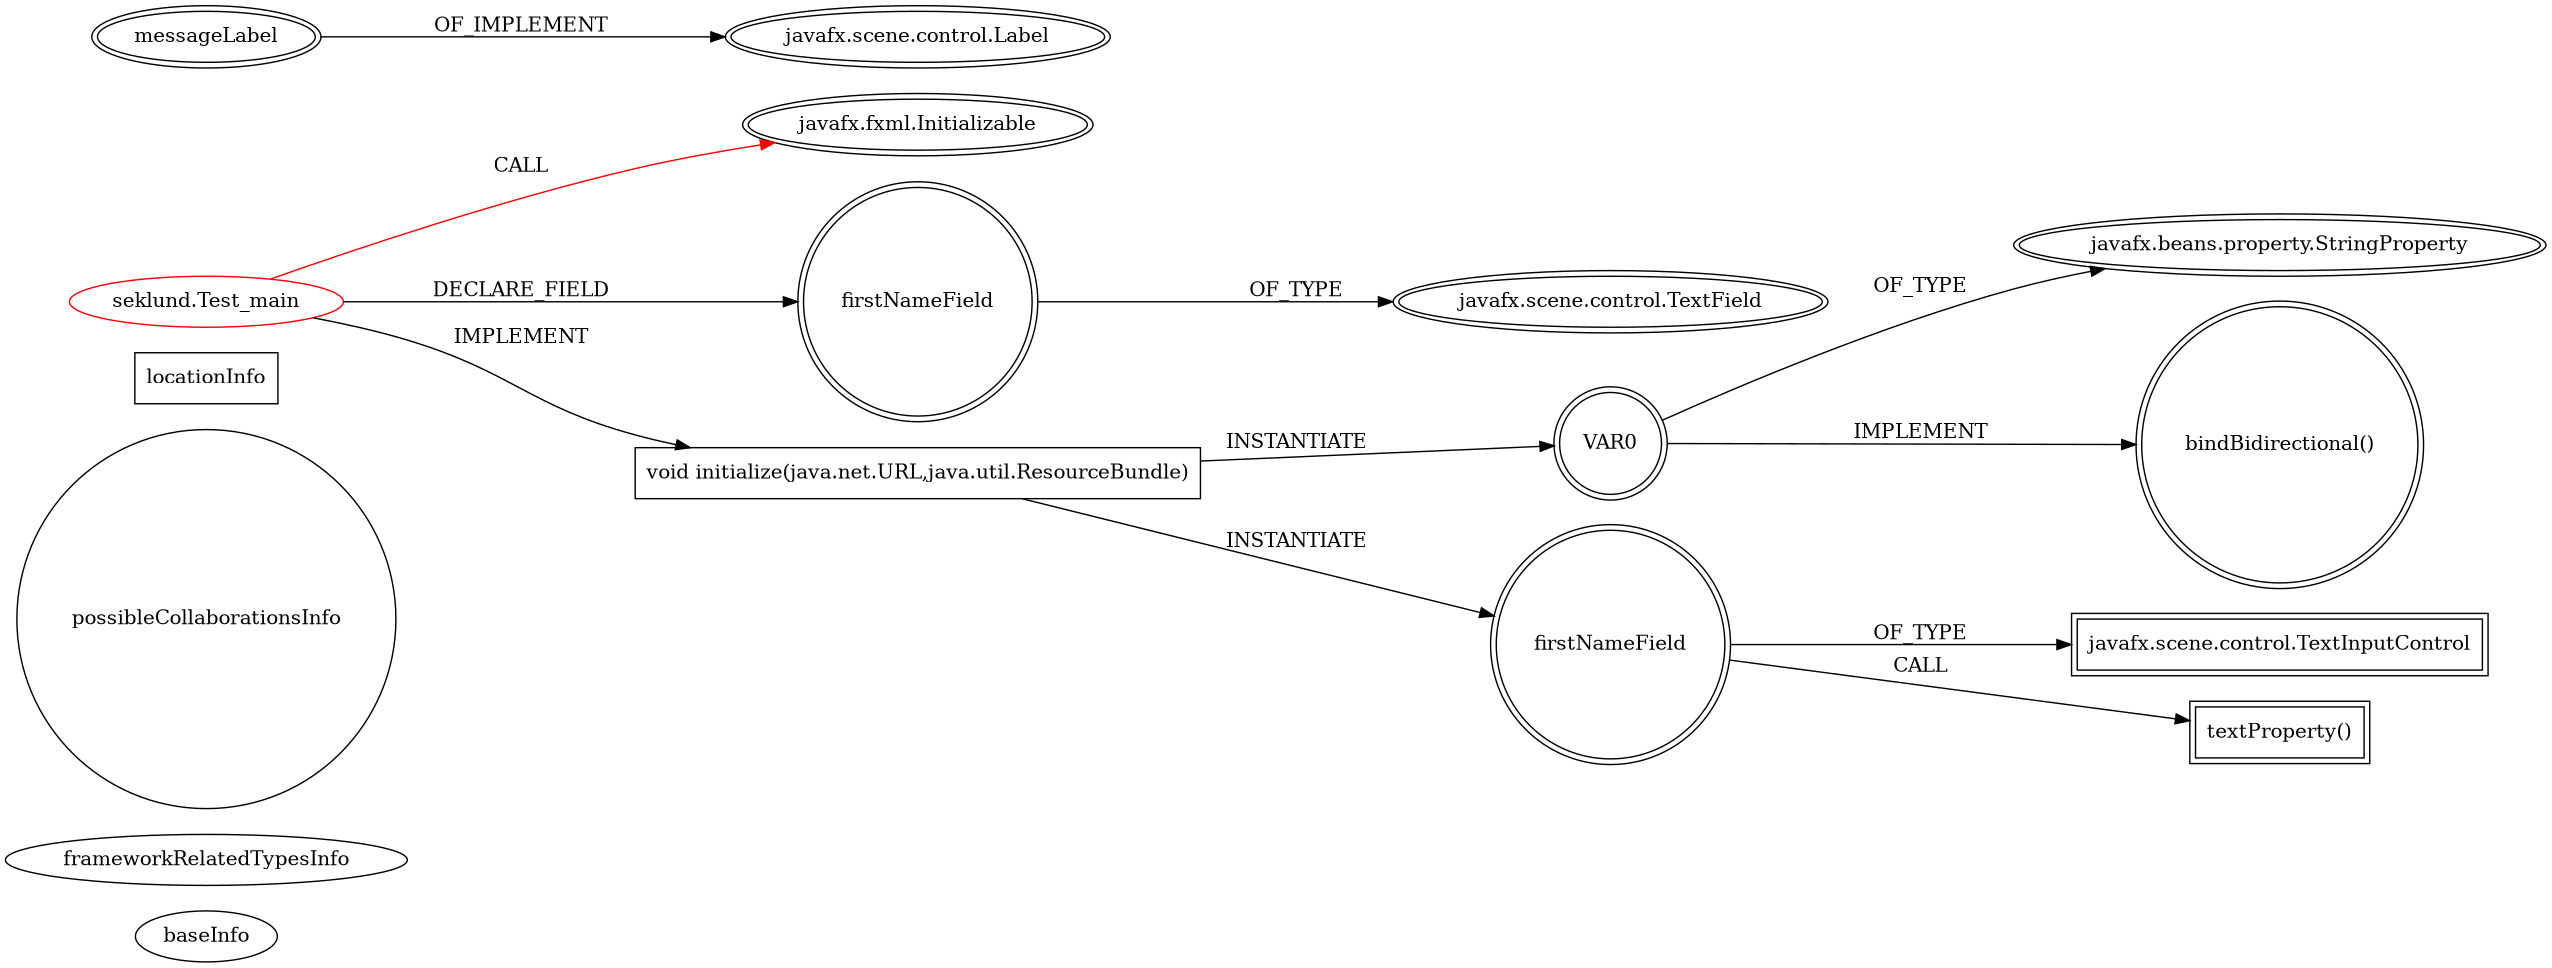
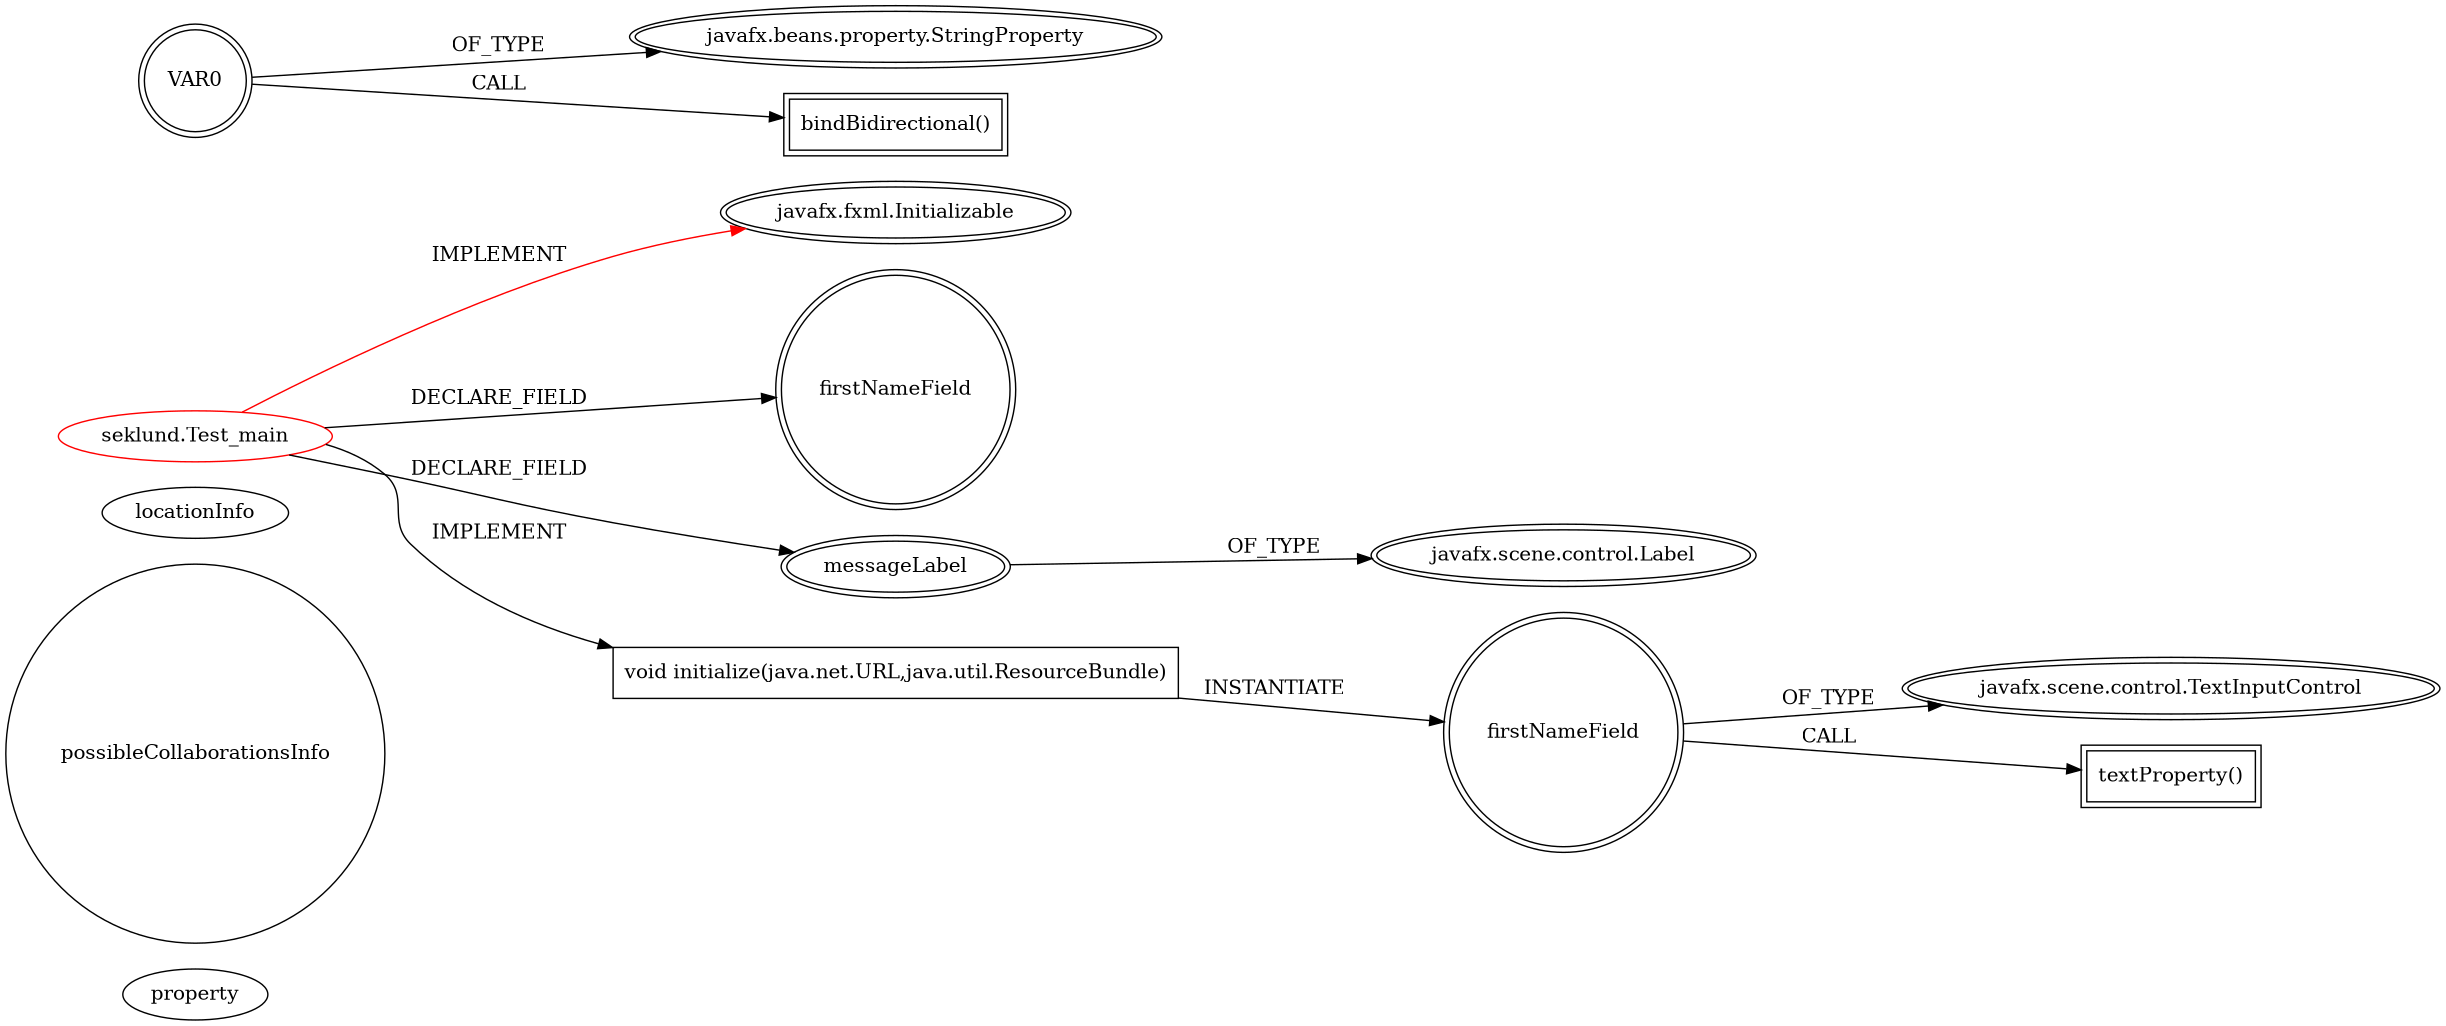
(521, 26) -> (1275, 548)
(521, 166) -> (499, 256)
(1611, 302) -> none
(206, 378) -> (195, 513)
(1921, 433) -> (499, 84)
(2280, 445) -> (896, 125)
(1370, 454) -> none
none -> (534, 507)
(2280, 645) -> (2171, 688)
(206, 860) -> (195, 994)
(206, 936) -> none
